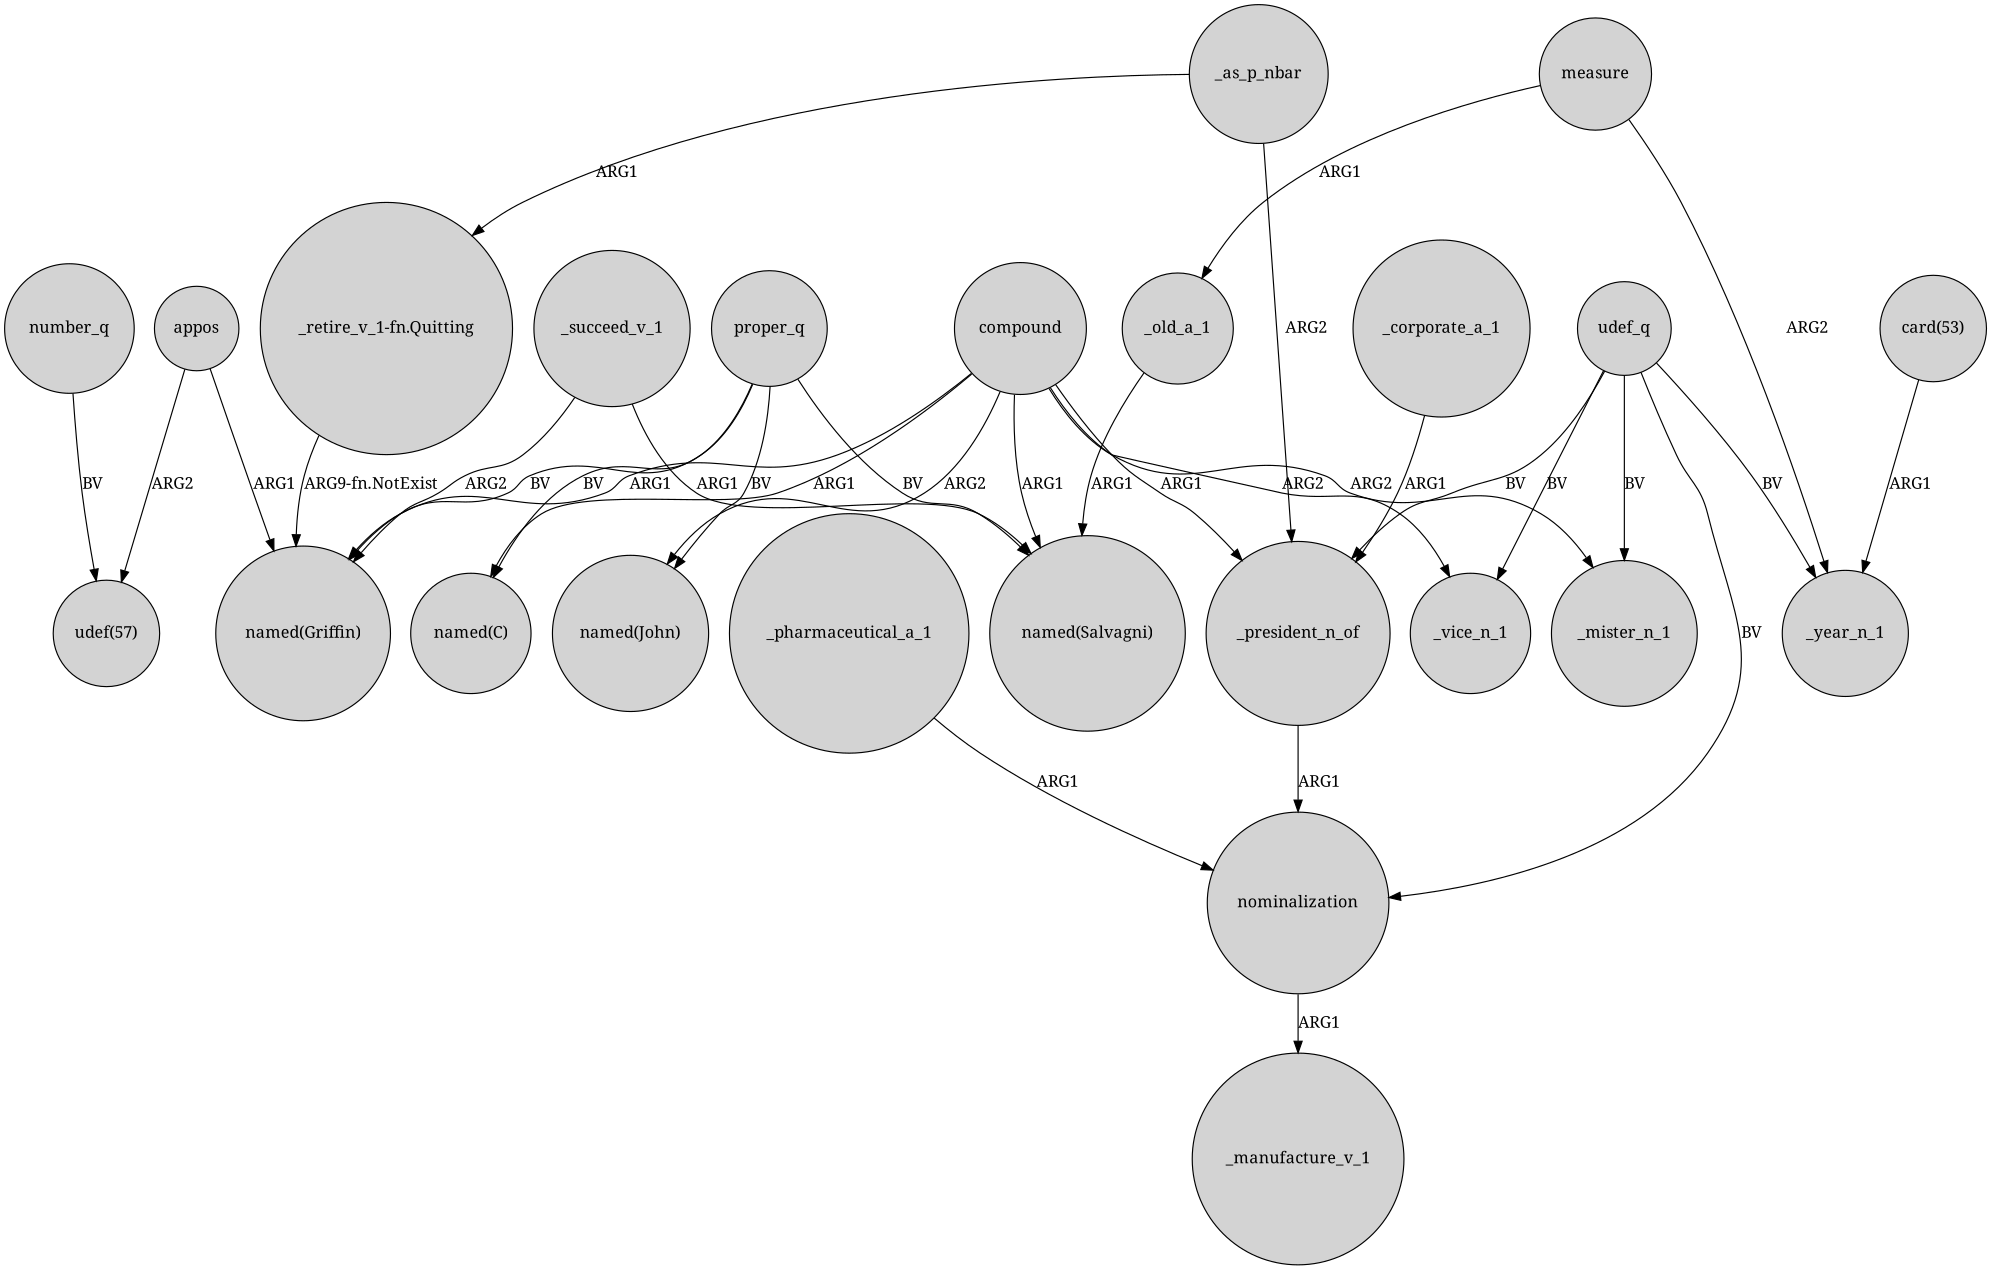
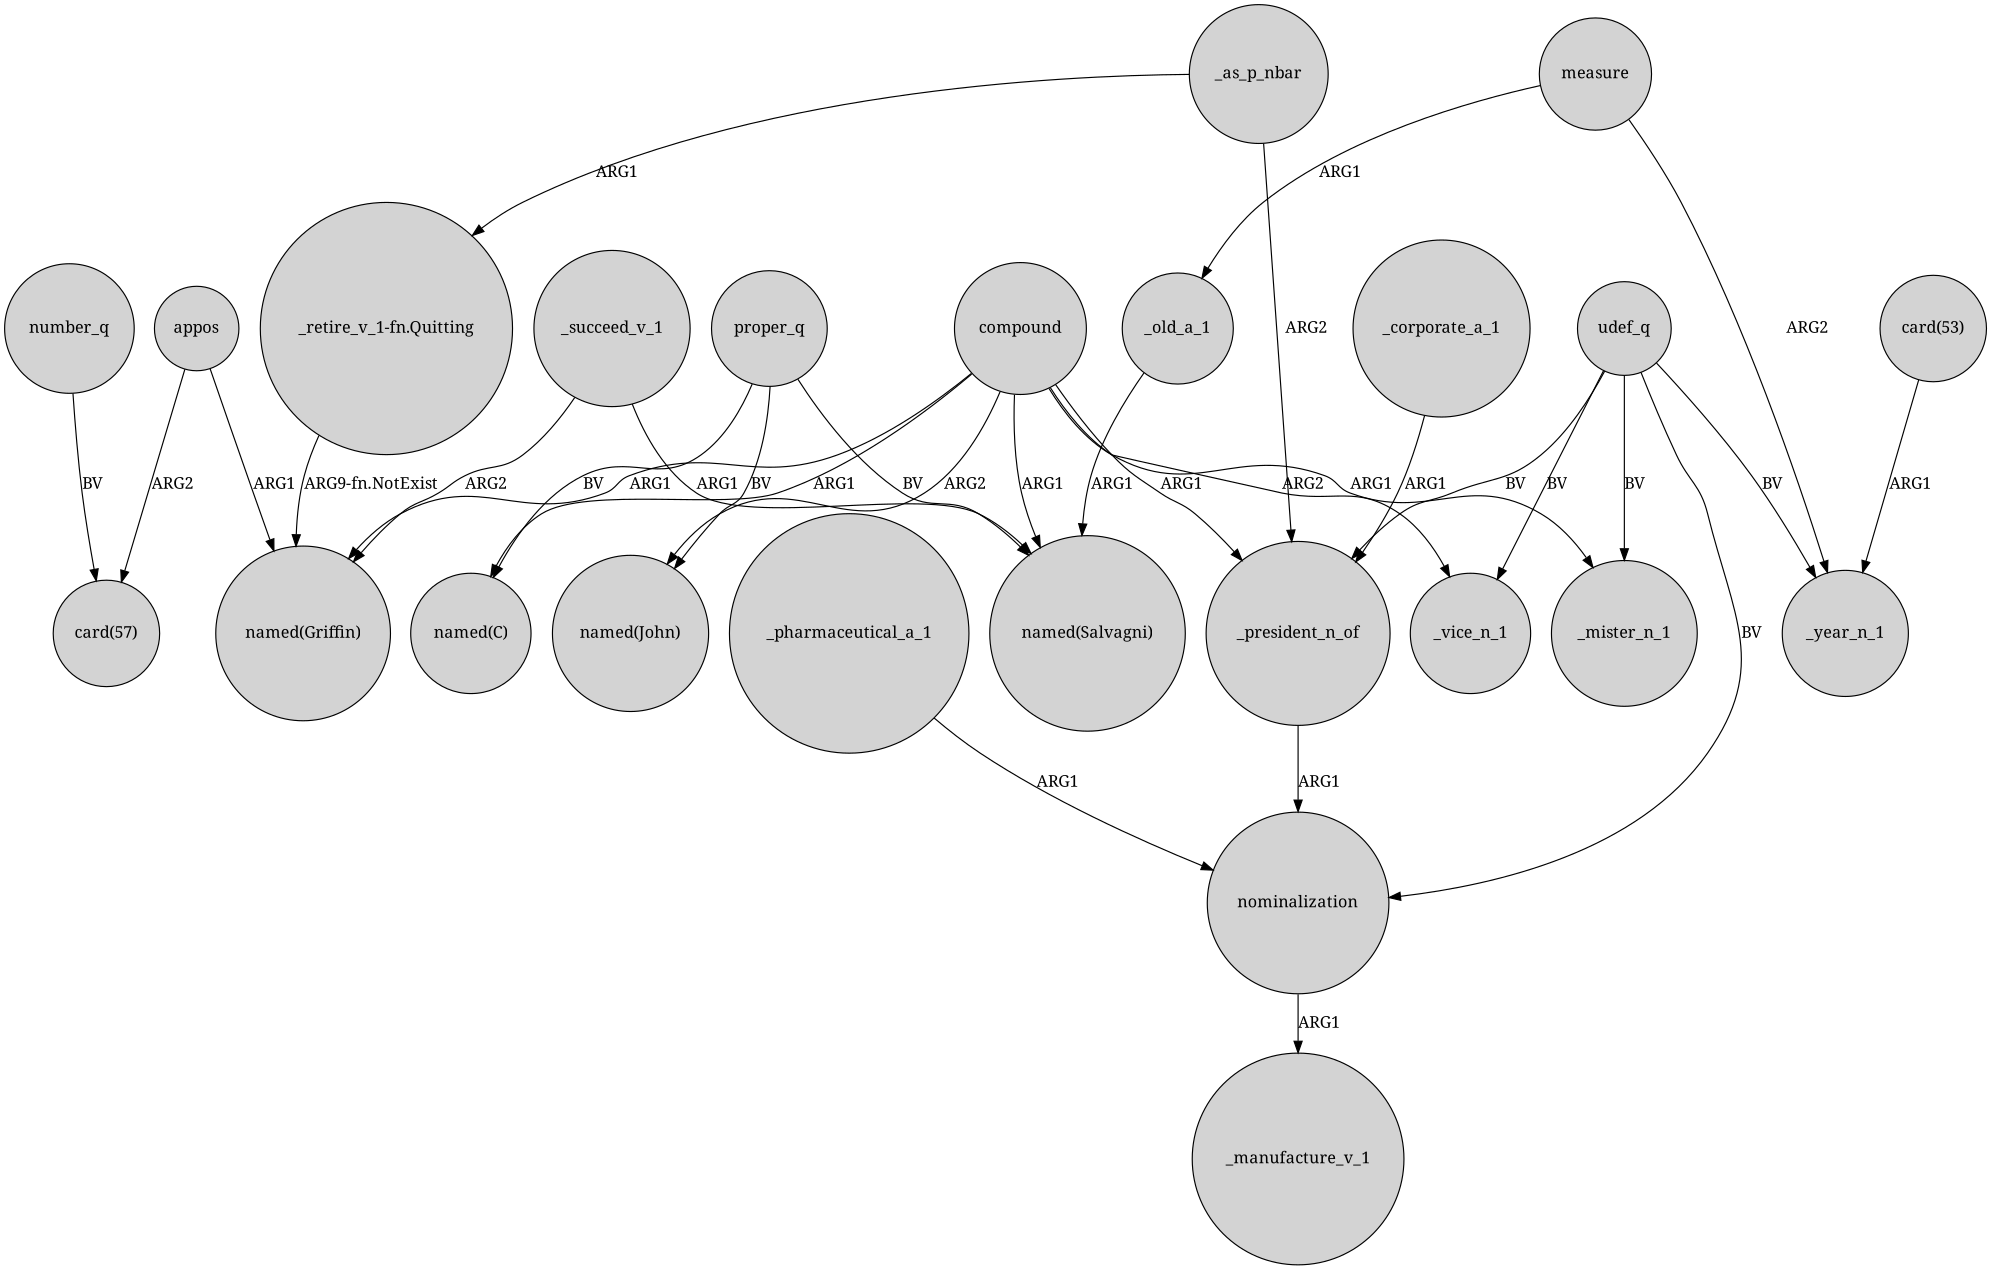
(563, 467) -> none
(1372, 484) -> (1372, 484)
(106, 633) -> (106, 633)
